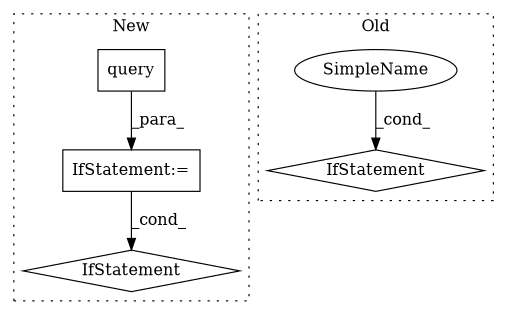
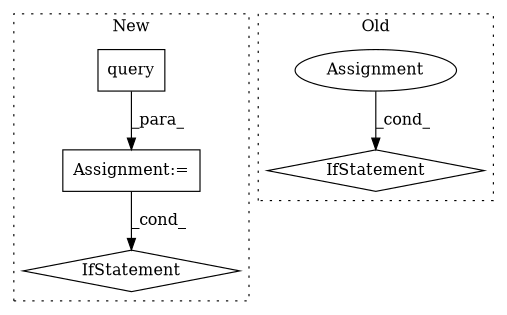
(376, 70) -> (376, 70)
(131, 171) -> (131, 171)
